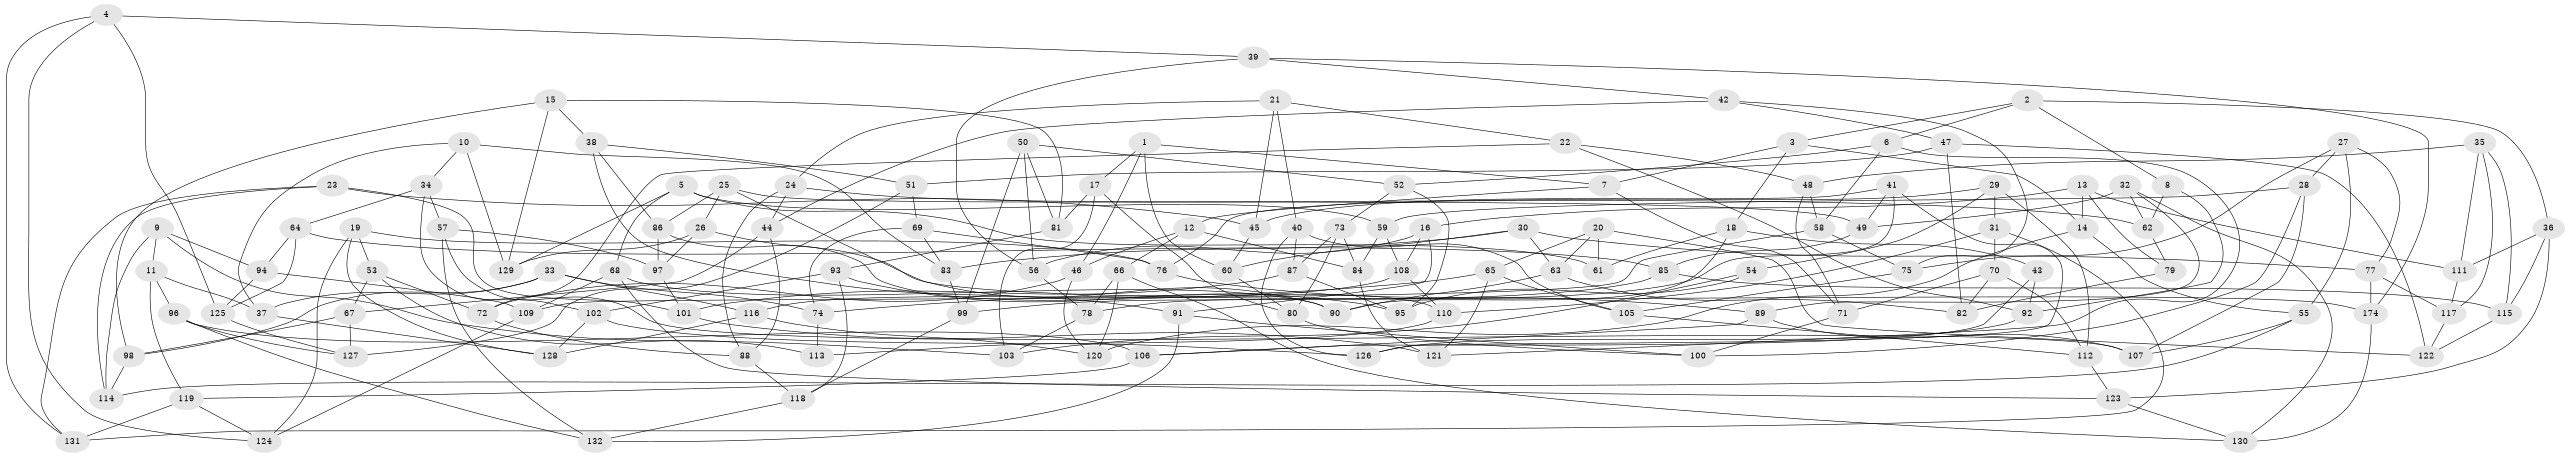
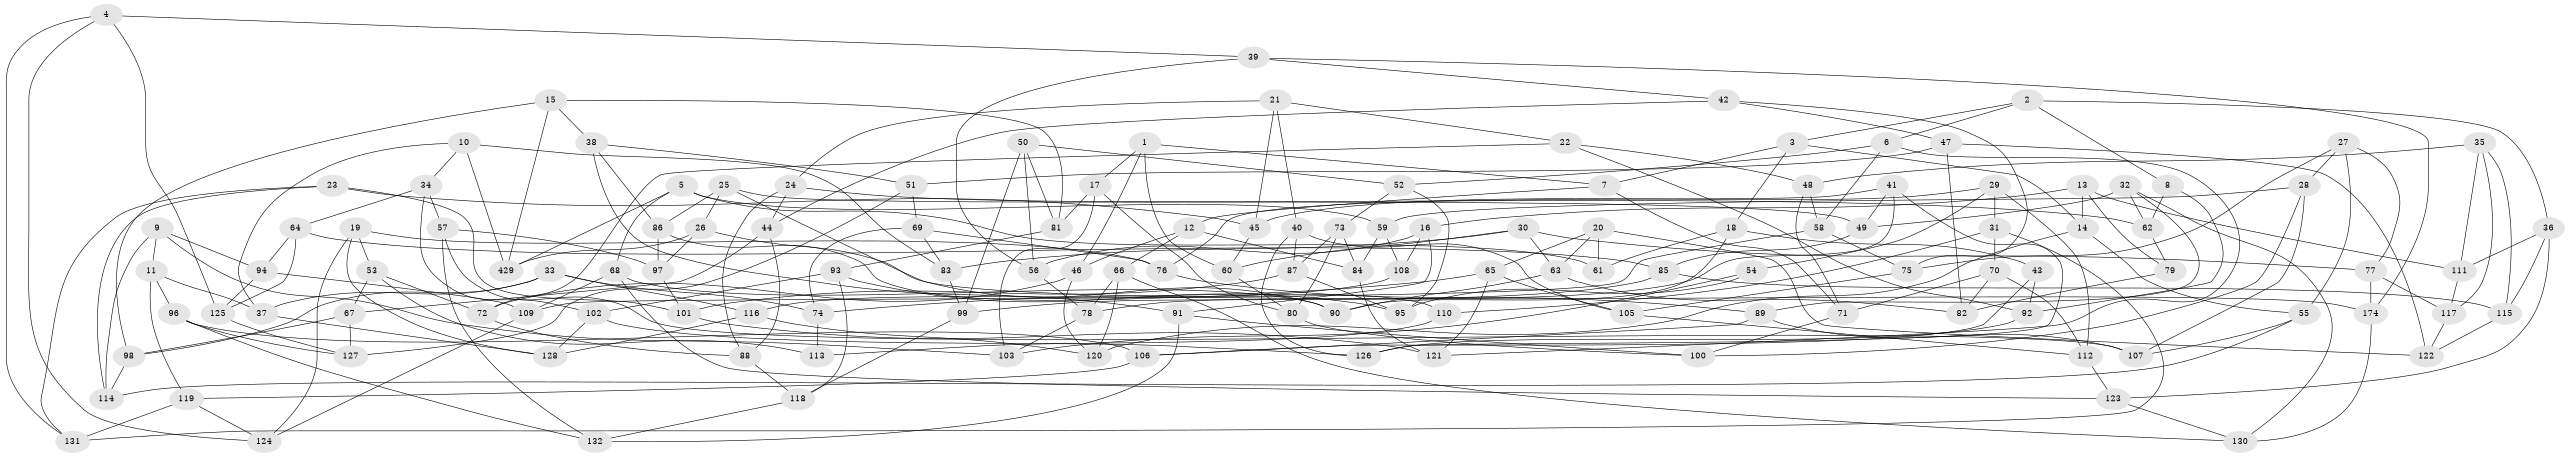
(506, 271) -> (506, 271)
(1421, 290) -> none
